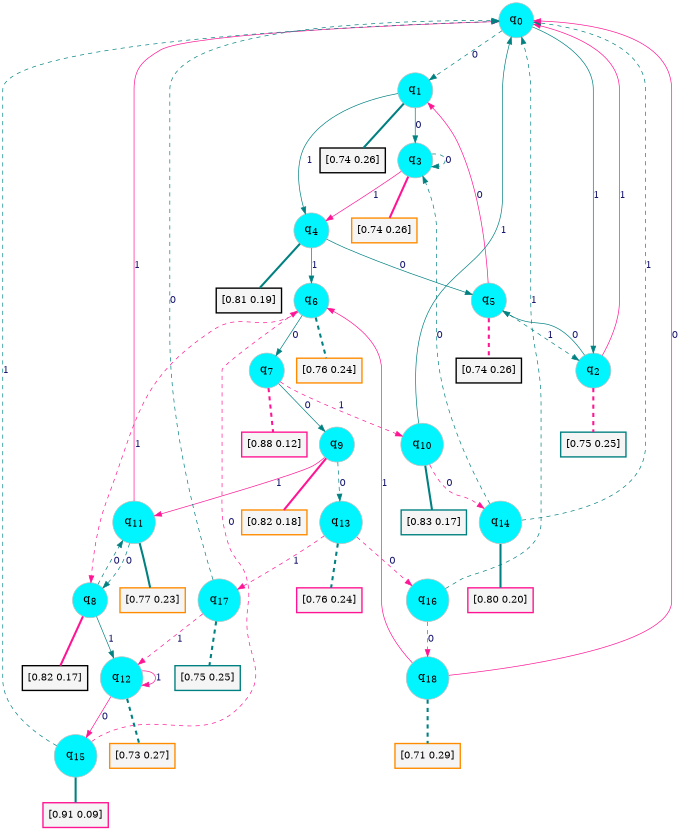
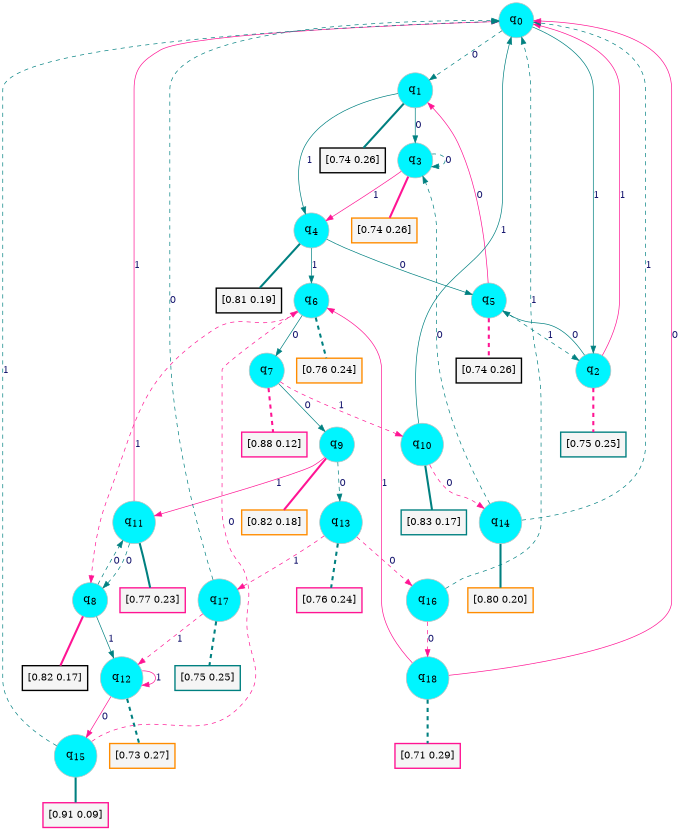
(153, 600) -> (153, 600)
(500, 600) -> (500, 600)
(428, 756) -> (428, 756)
